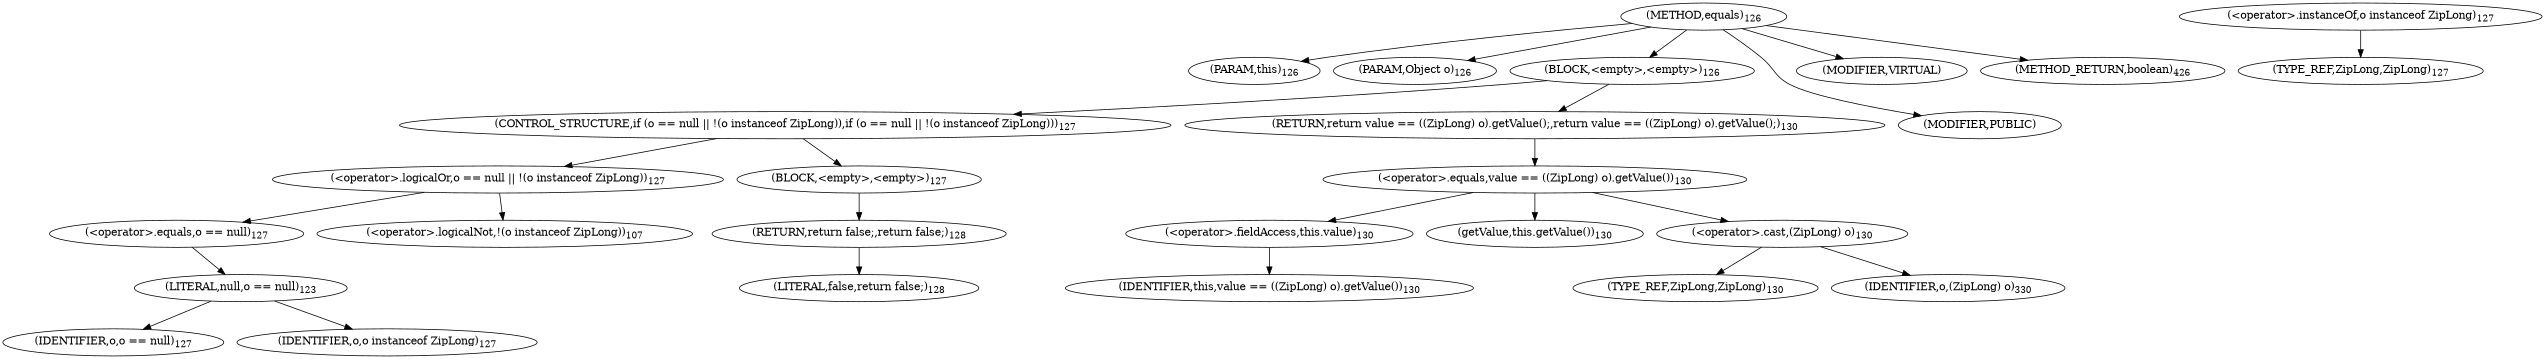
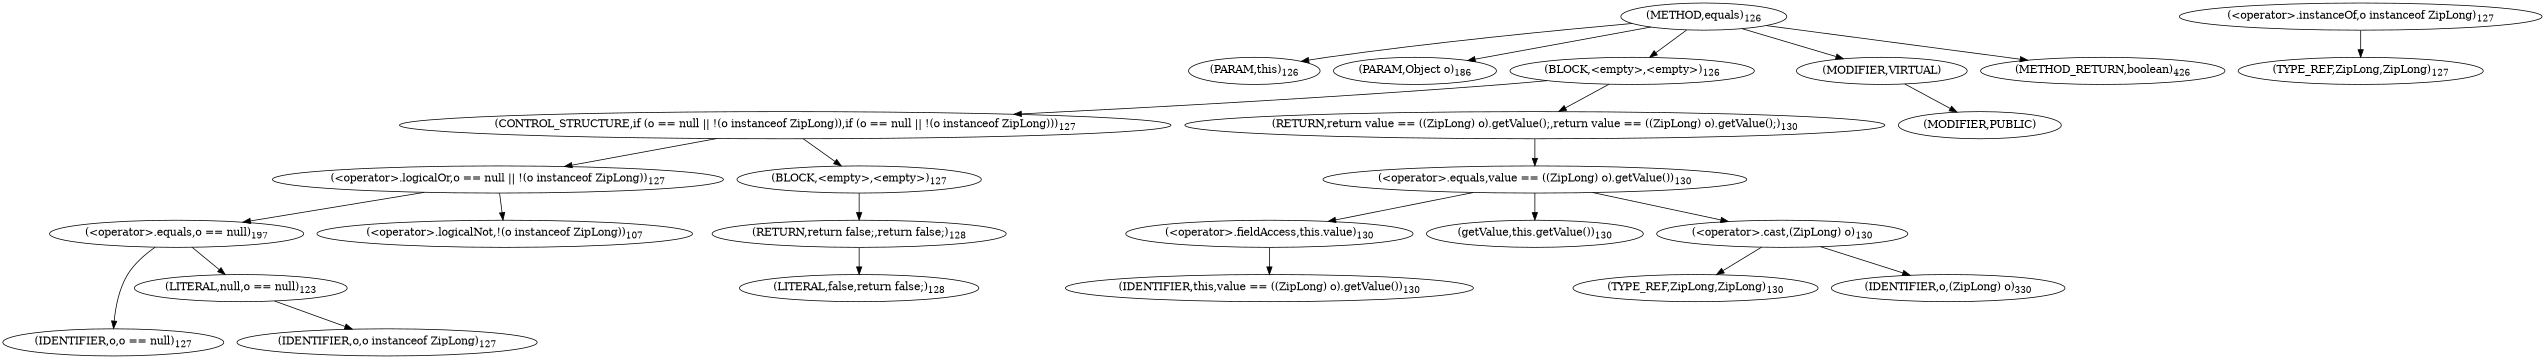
(1463, 70) -> (1463, 70)
(1809, 92) -> (1928, 96)
(260, 233) -> (260, 233)
(181, 314) -> (125, 279)
